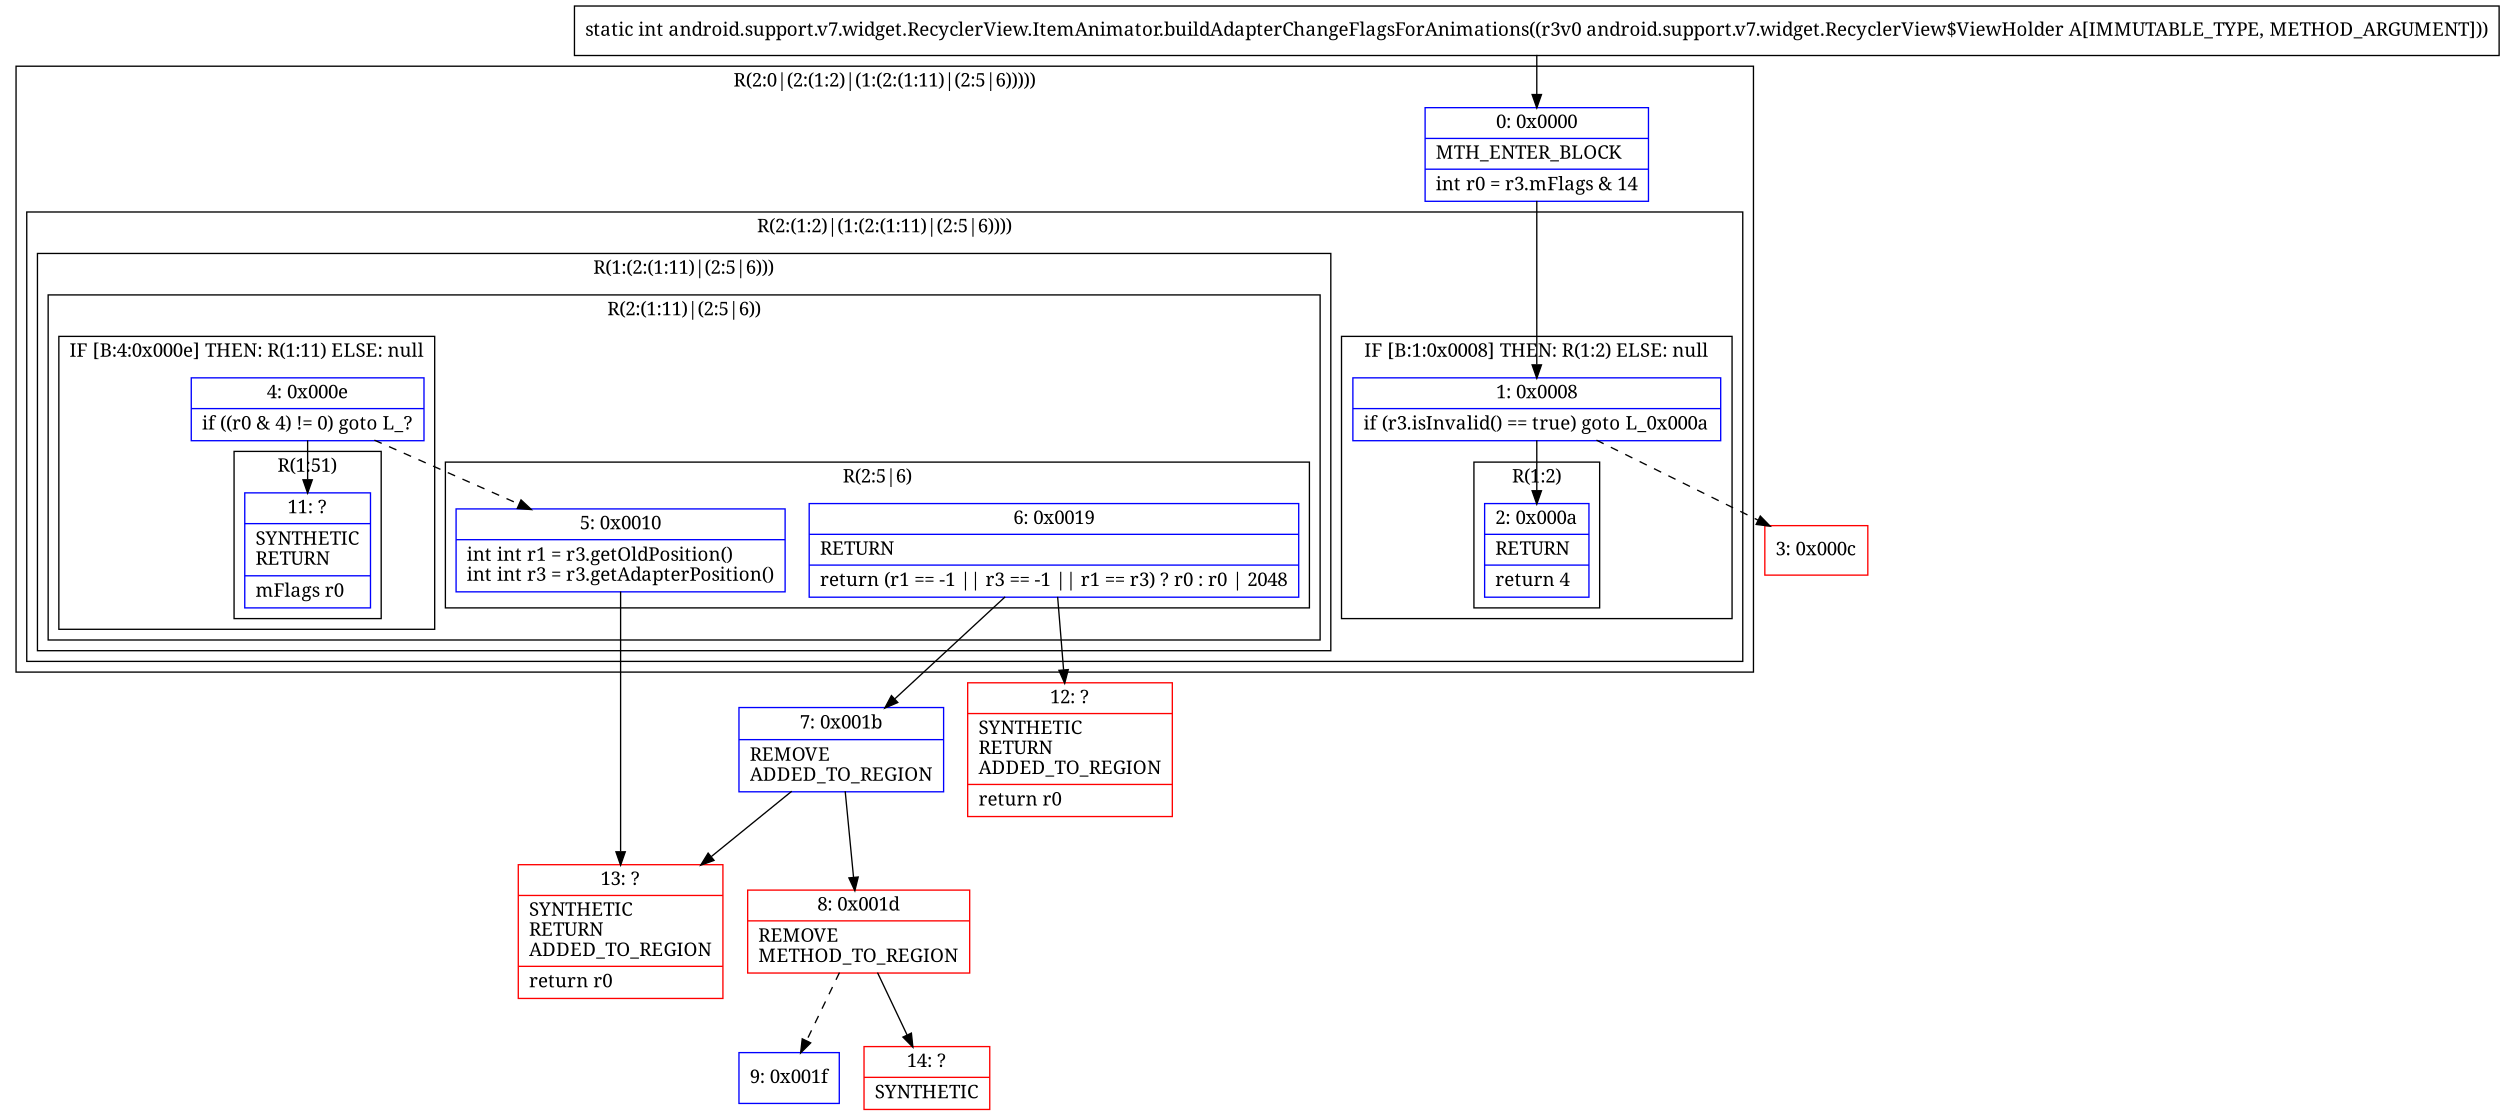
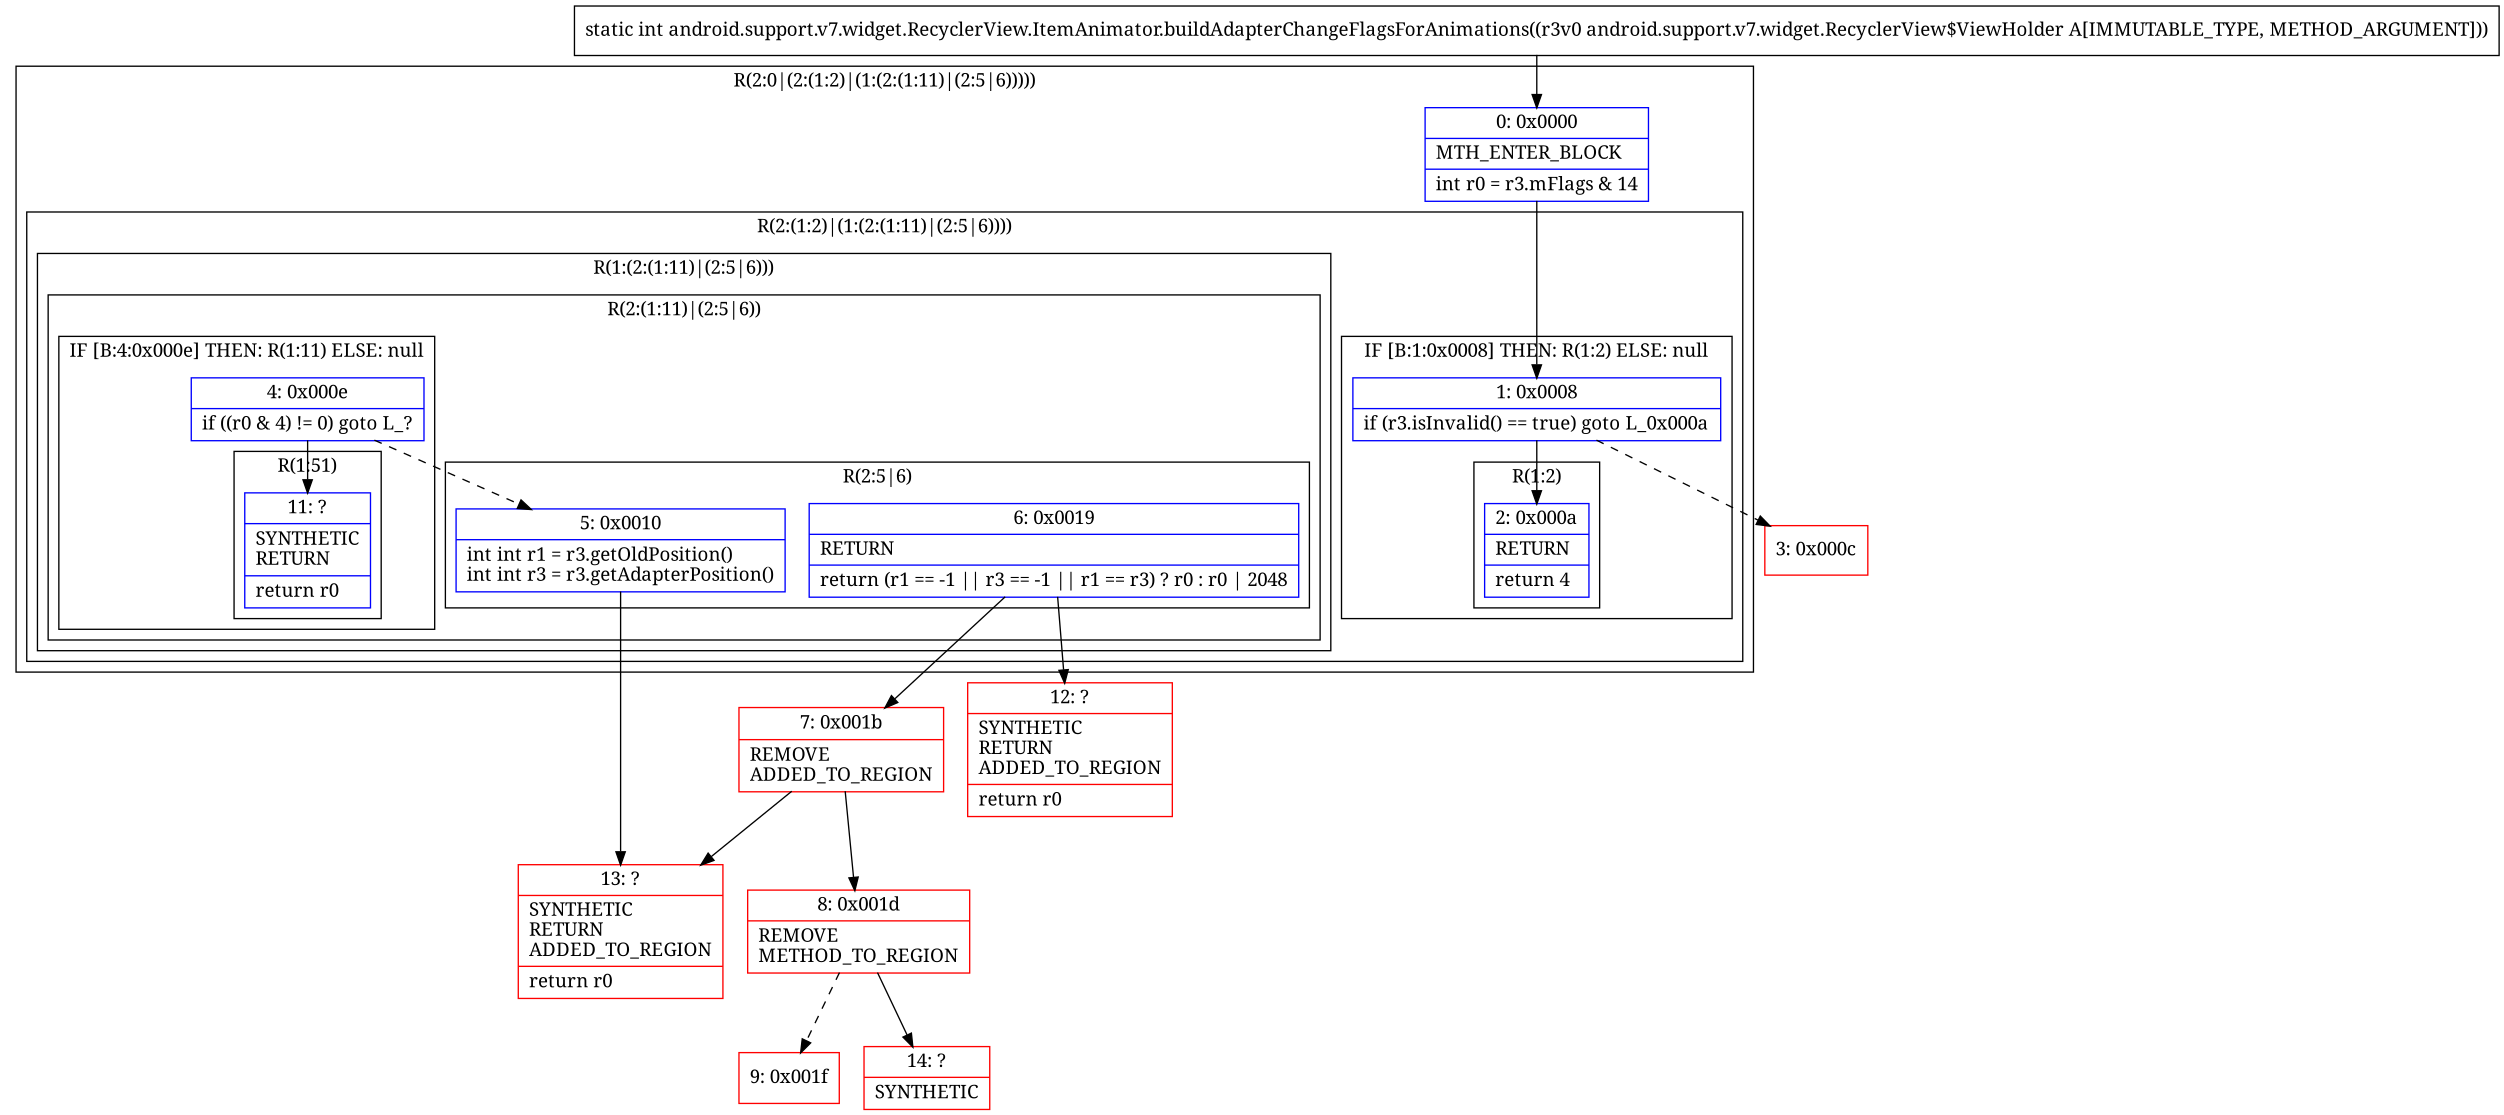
(300, 591) -> (298, 591)
(841, 750) -> (841, 750)
(789, 1078) -> (789, 1078)
